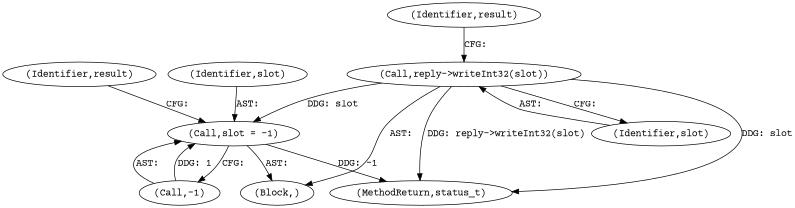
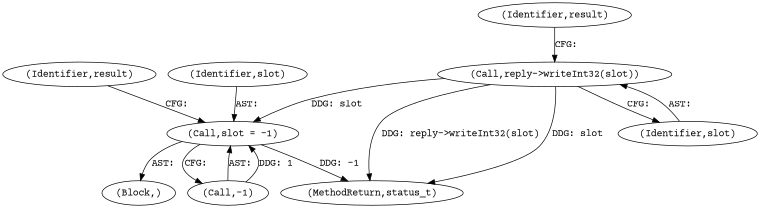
(377, 140) -> none
